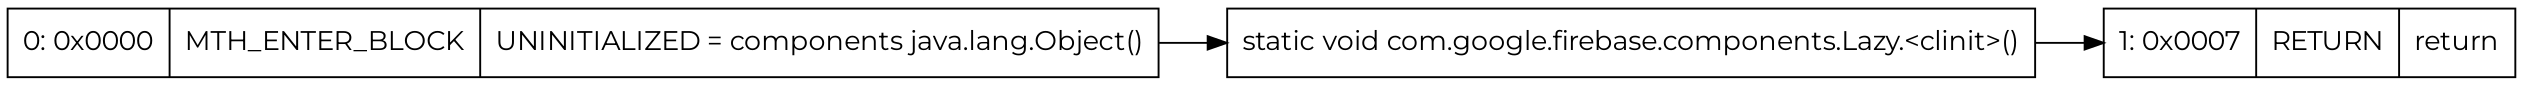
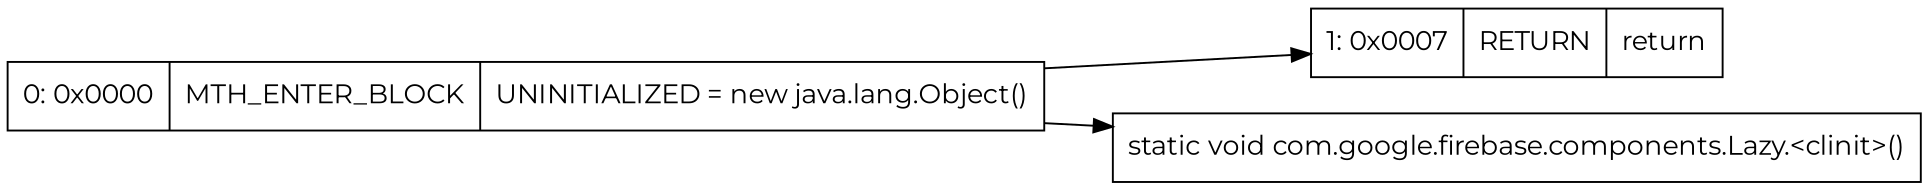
(819, 42) -> (762, 95)
(2060, 43) -> (1168, 62)
